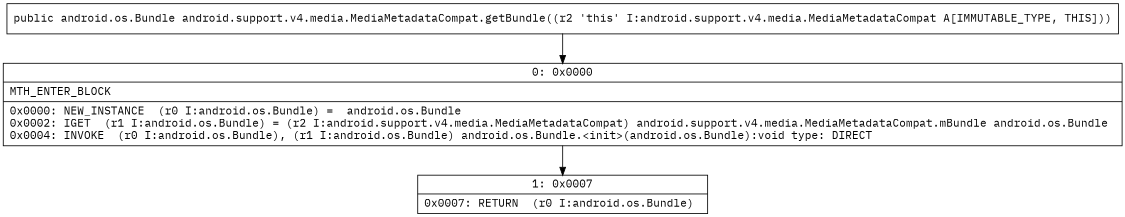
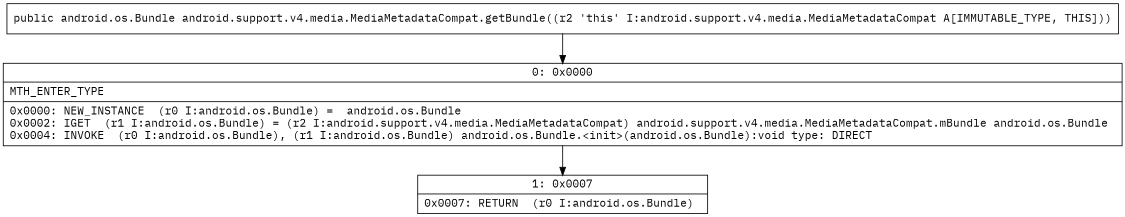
(60, 91) -> (57, 91)
